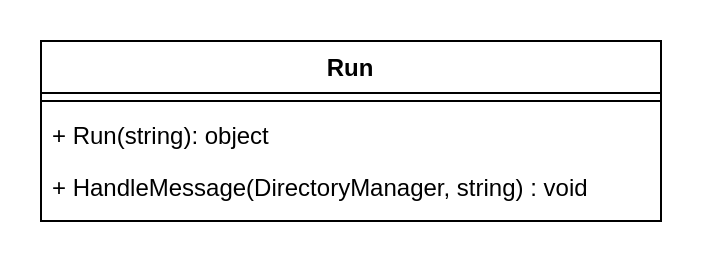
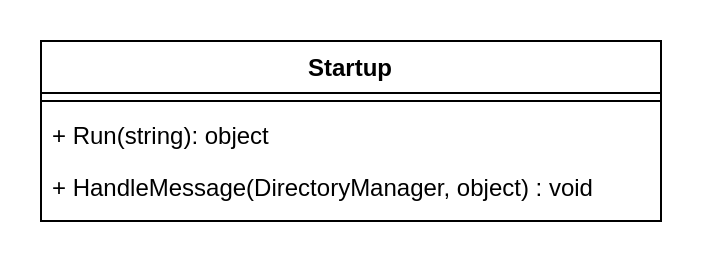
(351, 69) -> (351, 69)
(344, 189) -> (347, 189)
